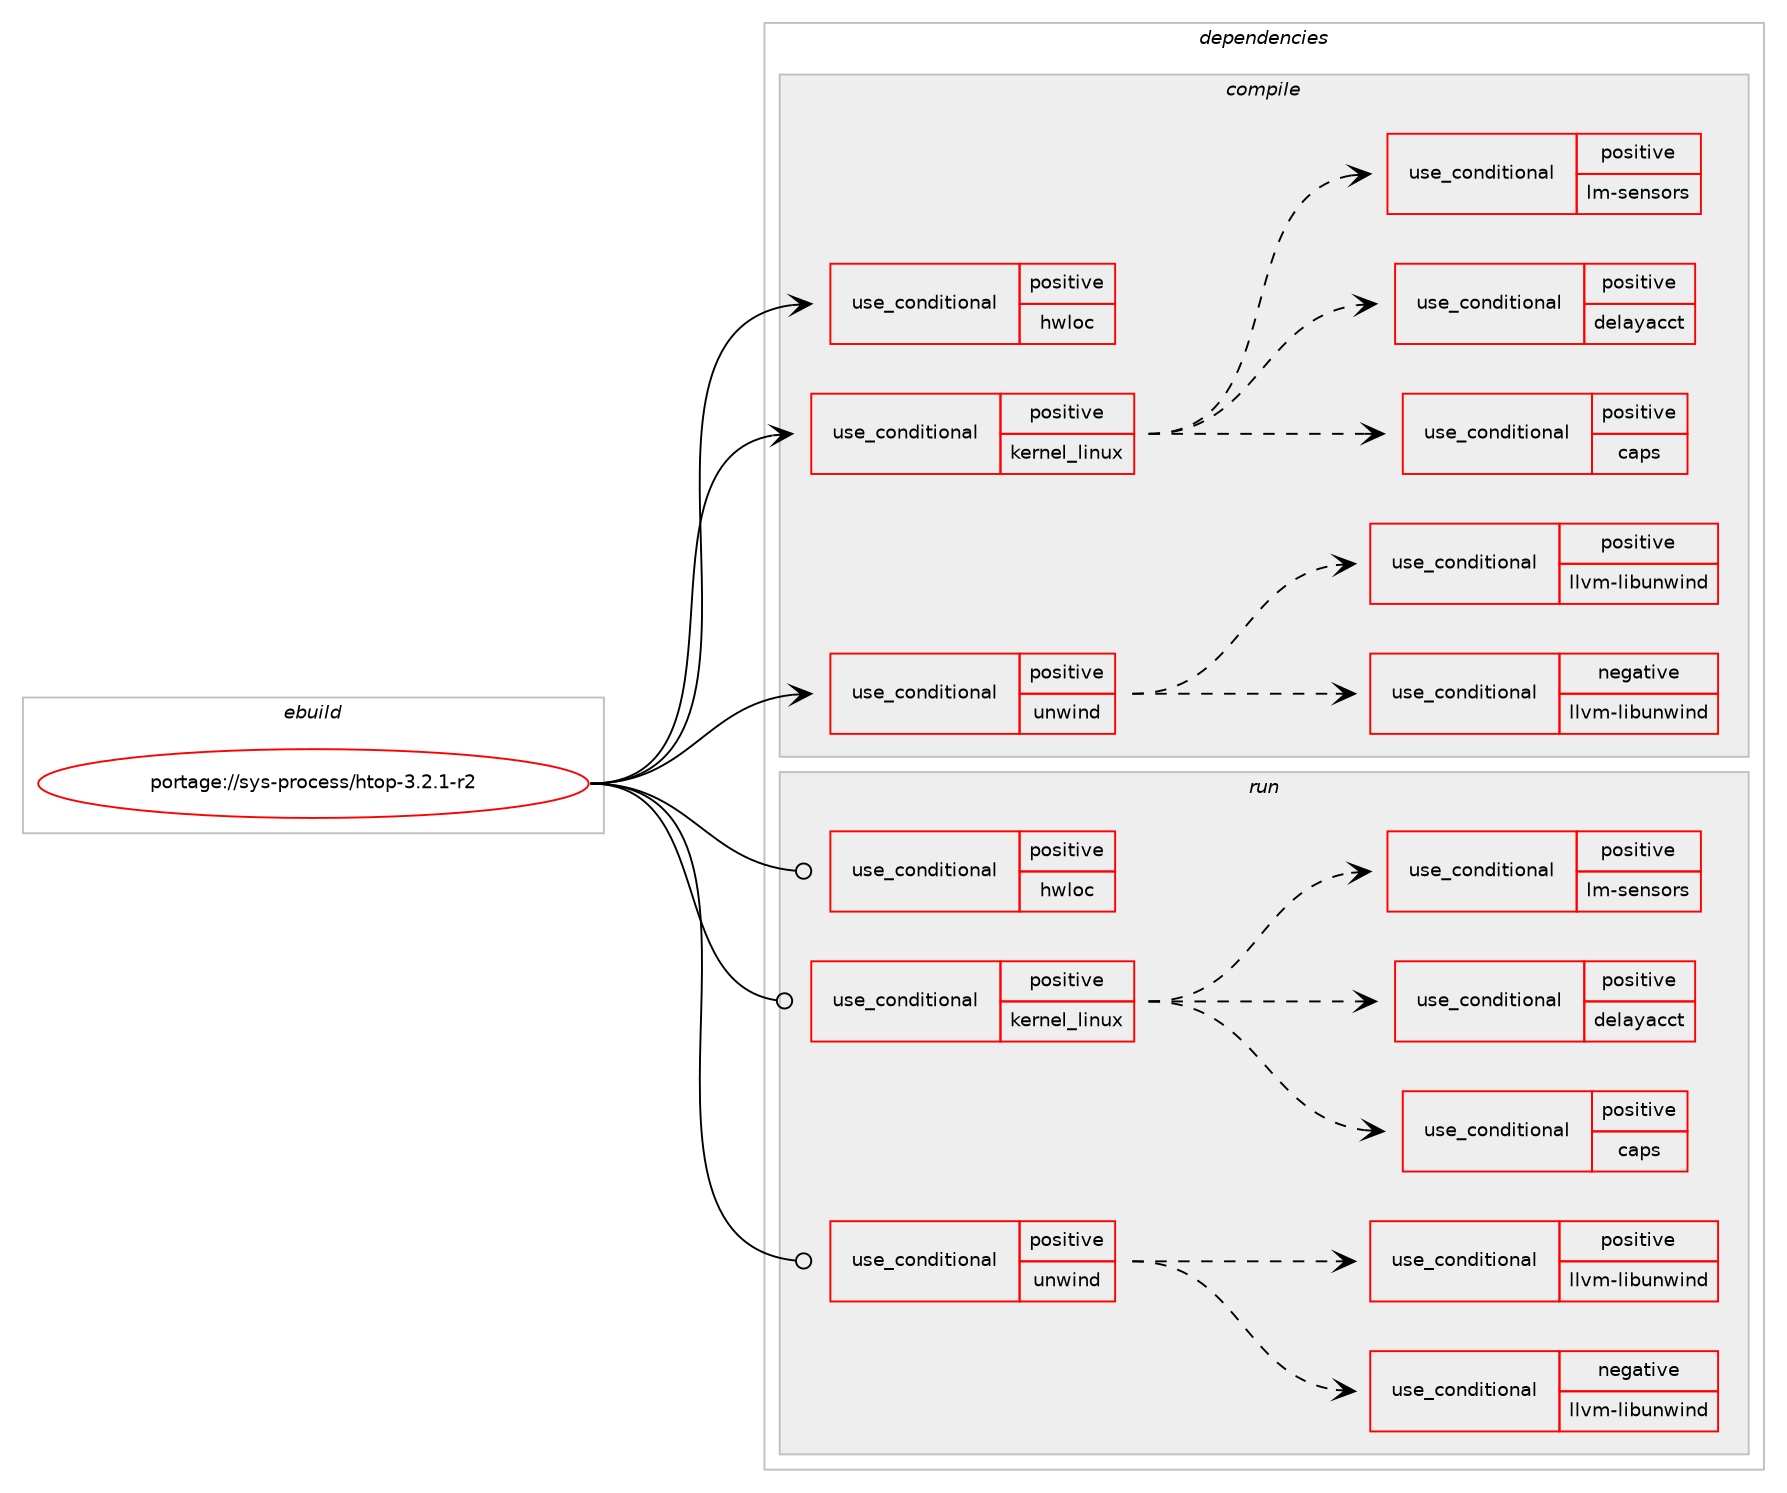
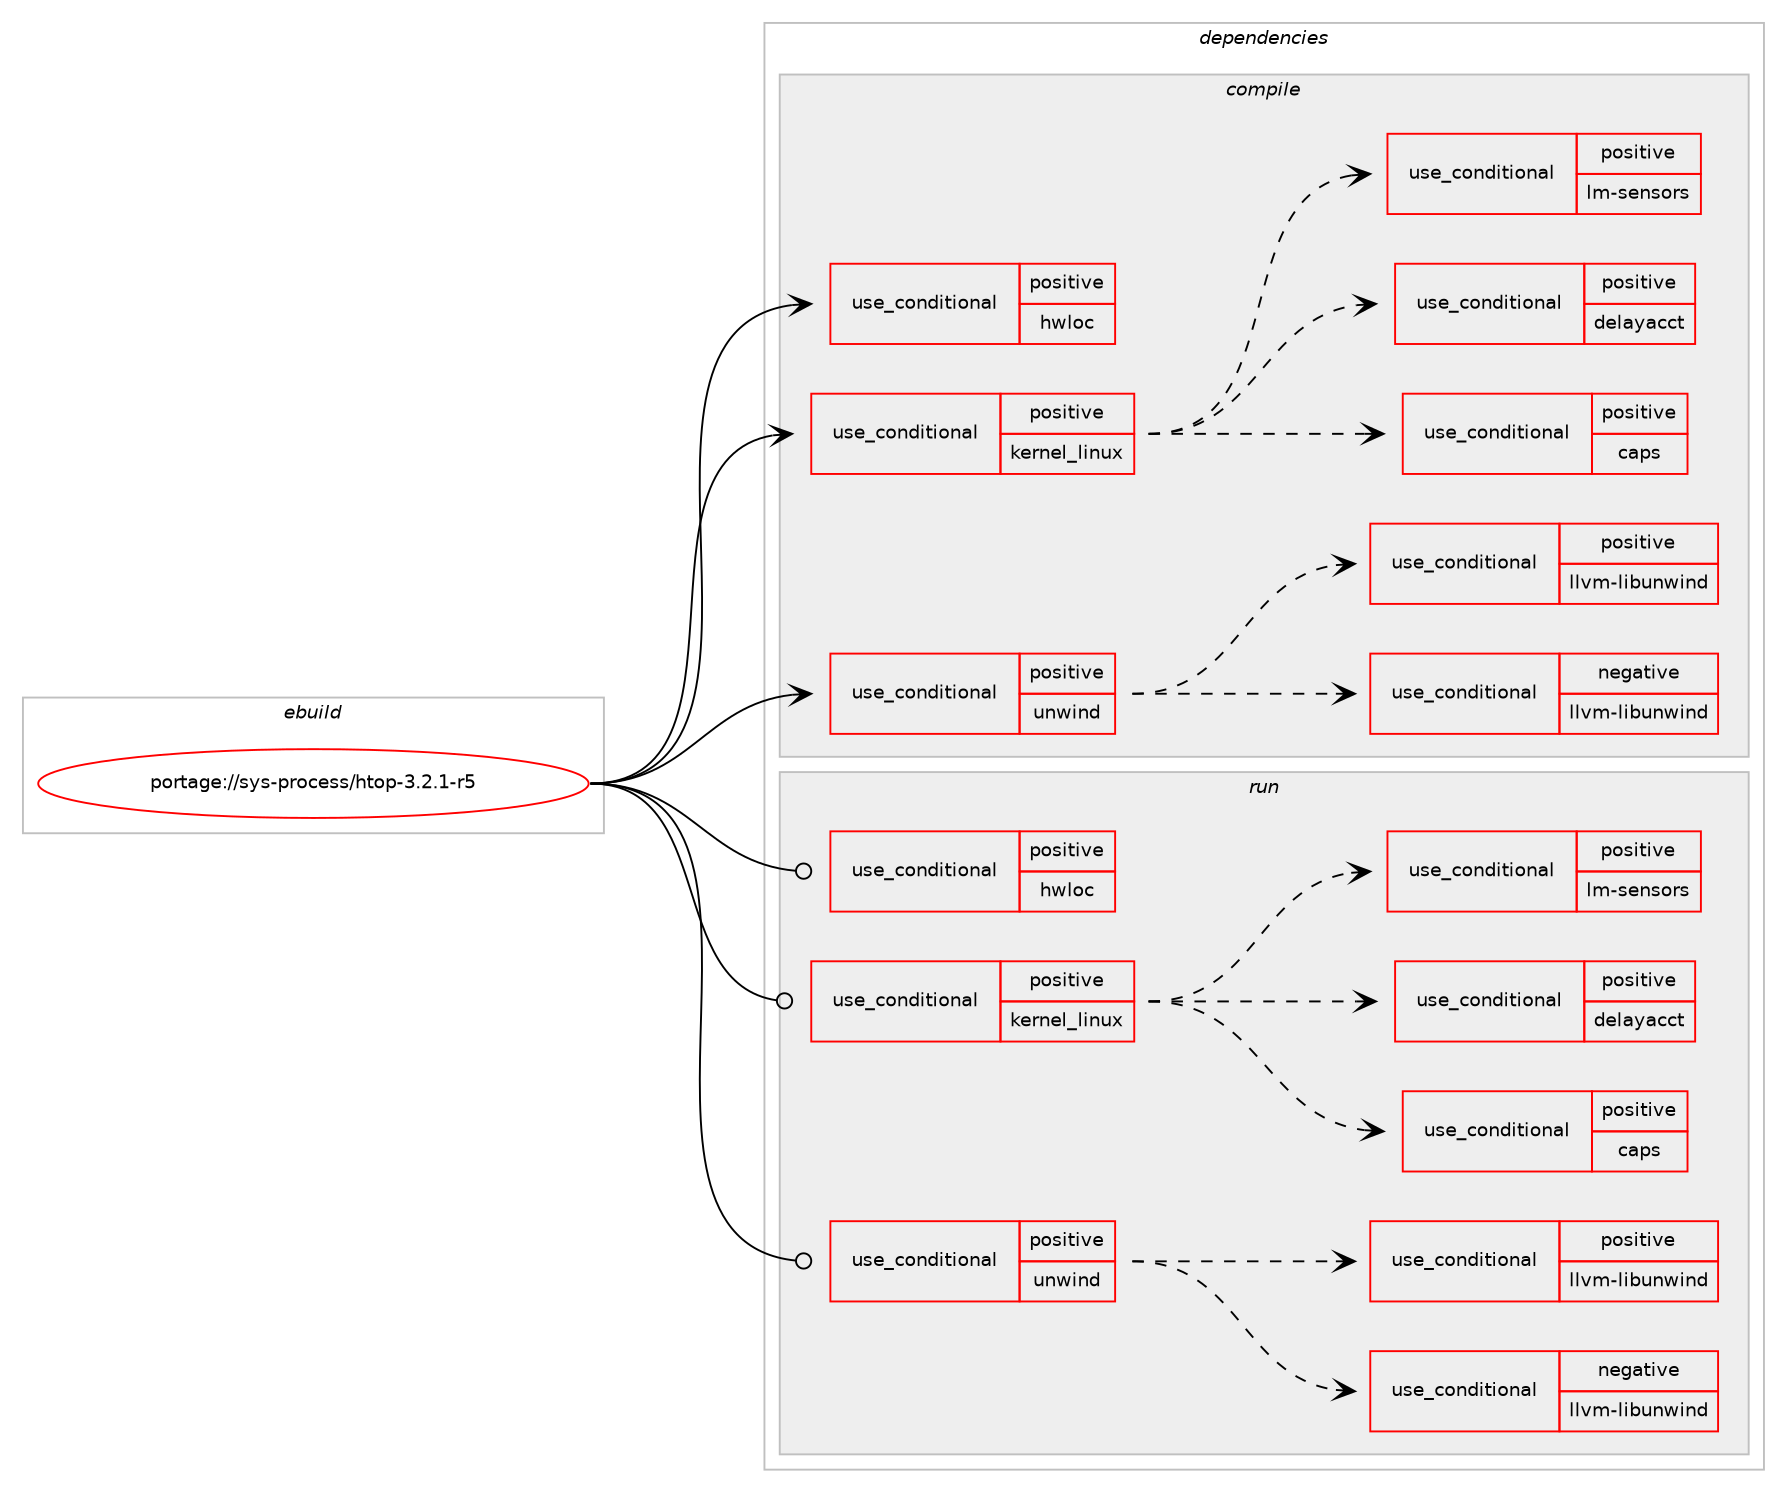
(313, 784) -> (313, 784)
